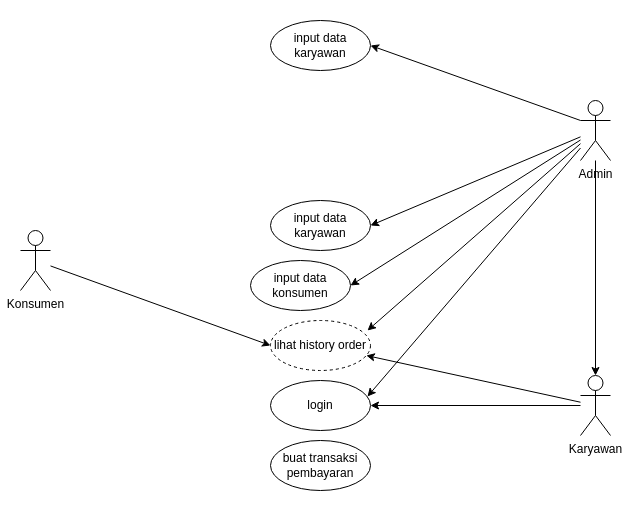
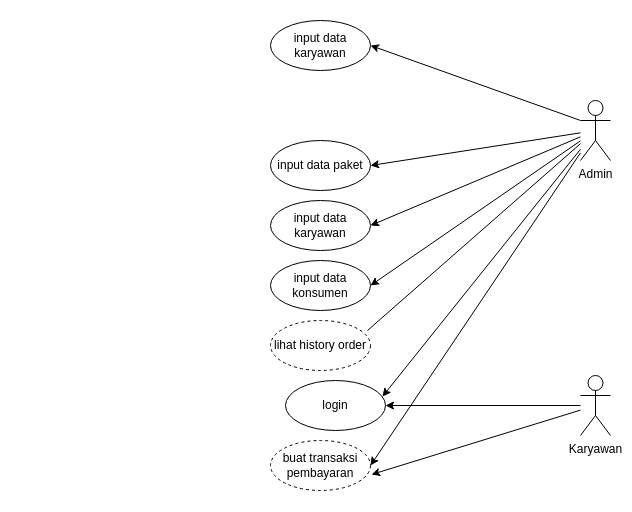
none -> (479, 149)
none -> (321, 166)
(36, 261) -> none
(596, 265) -> (477, 307)
(301, 286) -> (321, 286)
(157, 304) -> none
(374, 325) -> (371, 327)
(477, 380) -> (479, 441)
(321, 406) -> (336, 406)
(321, 466) -> (321, 466)
